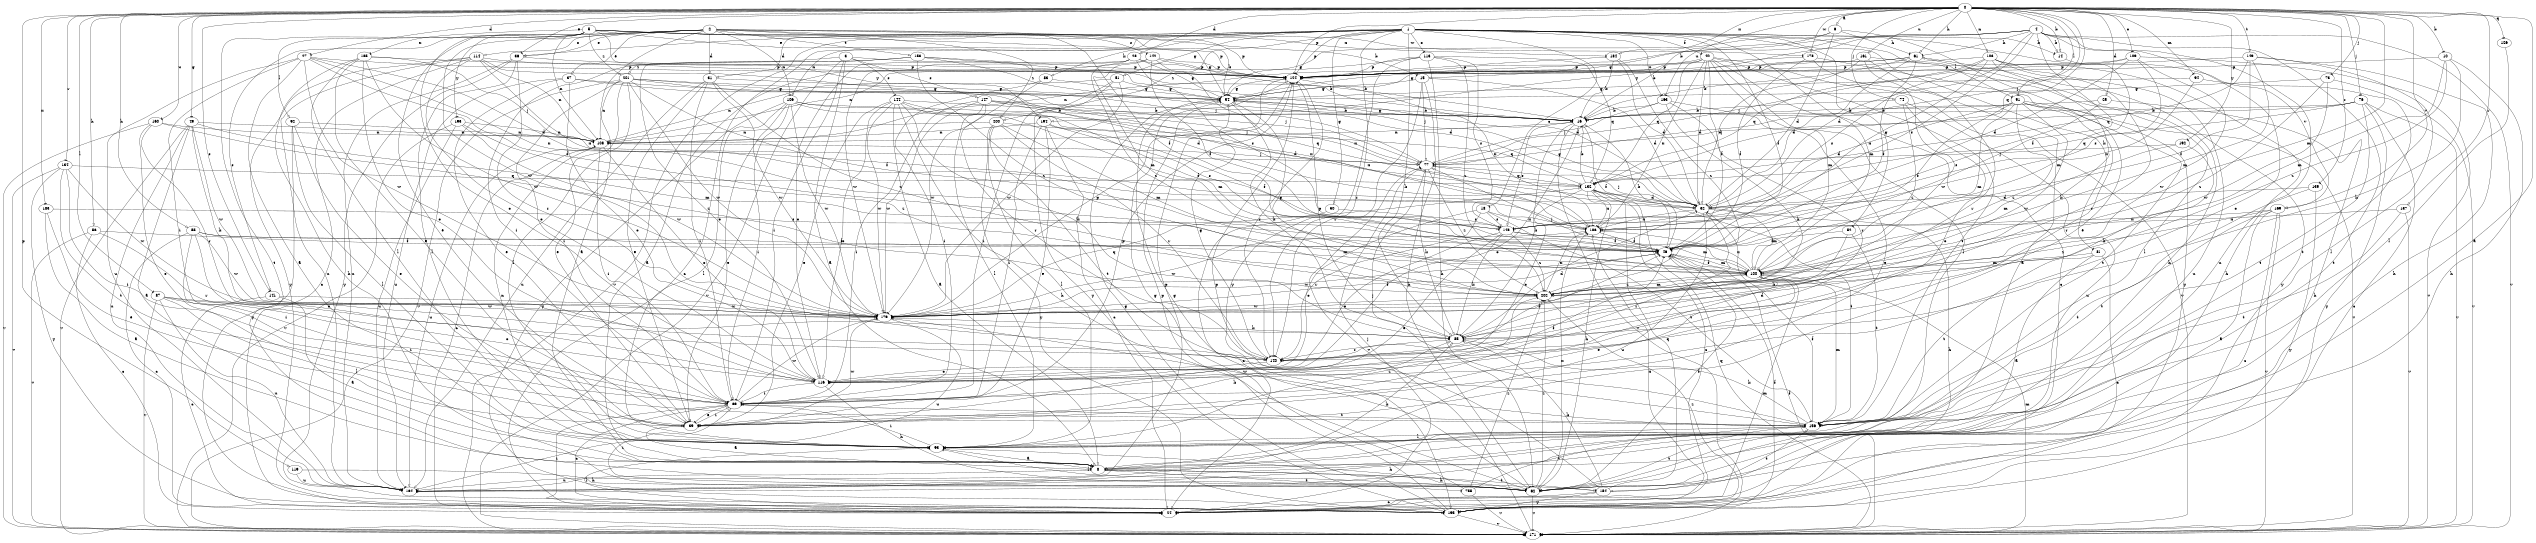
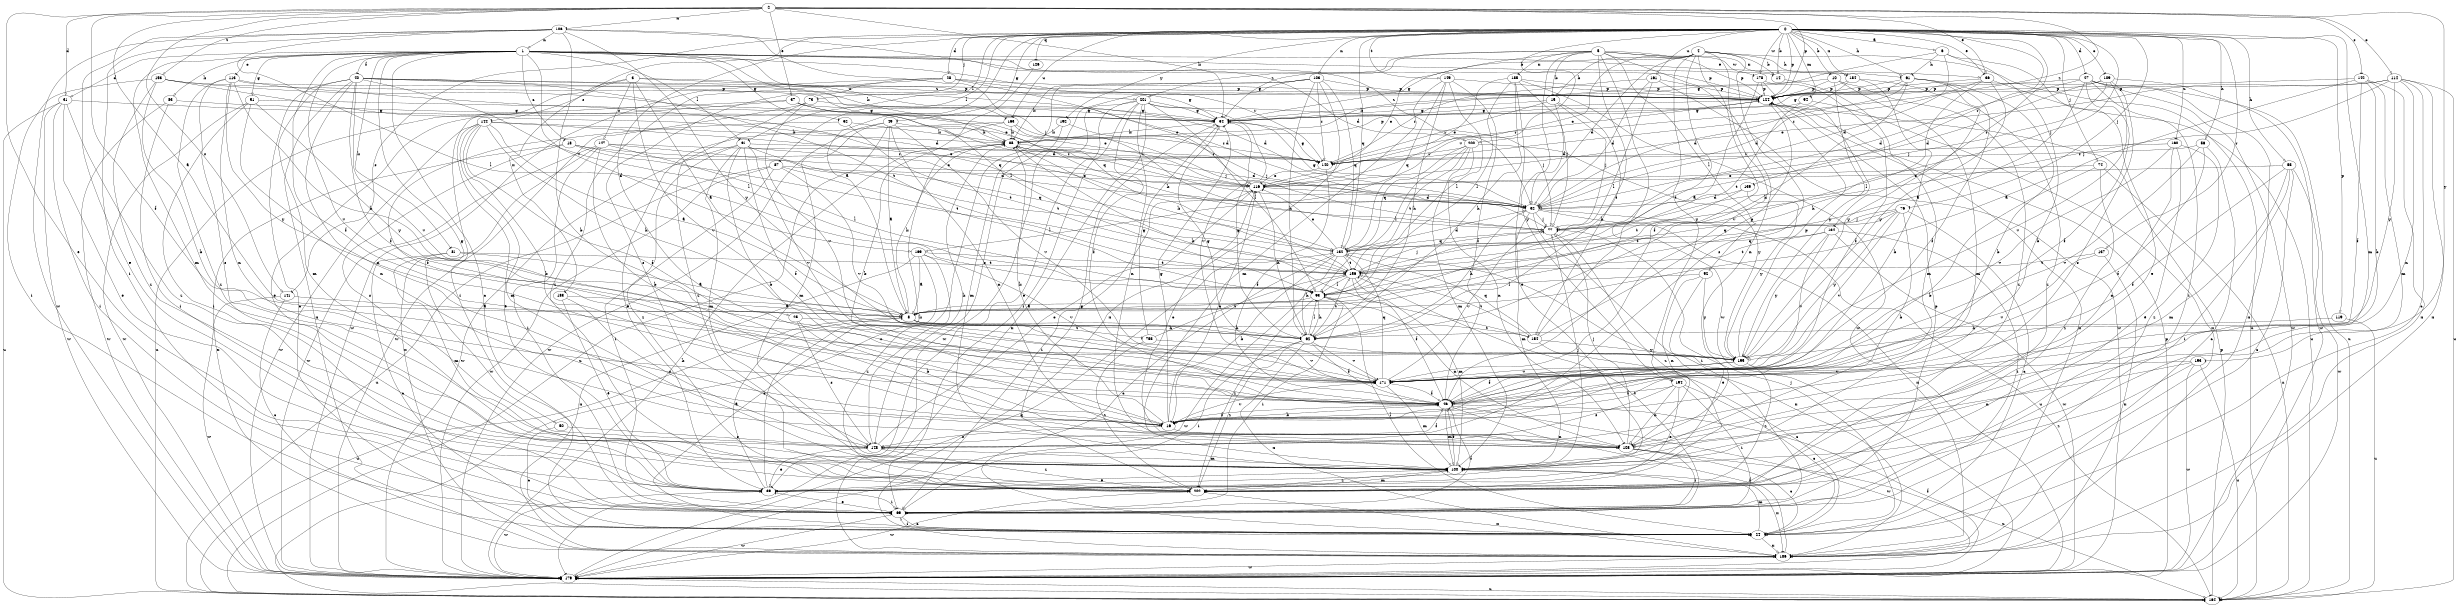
(1089, 50) -> (542, 40)
(1427, 112) -> none
